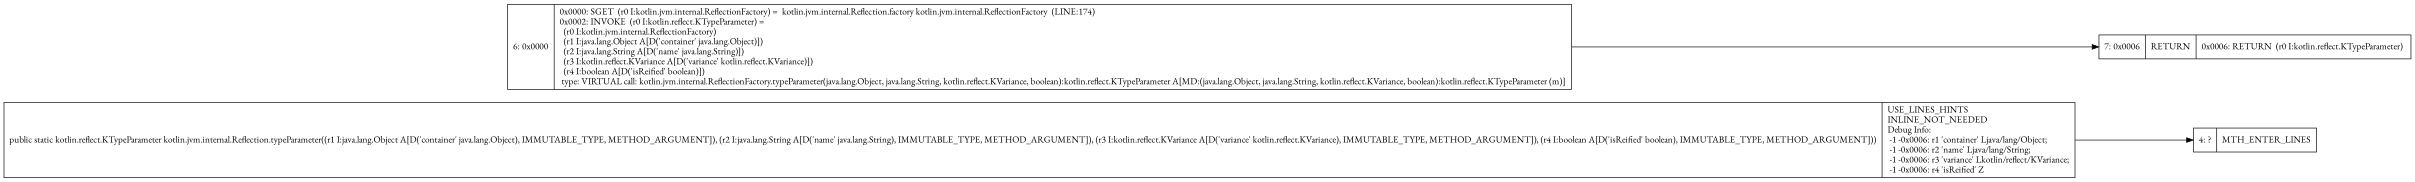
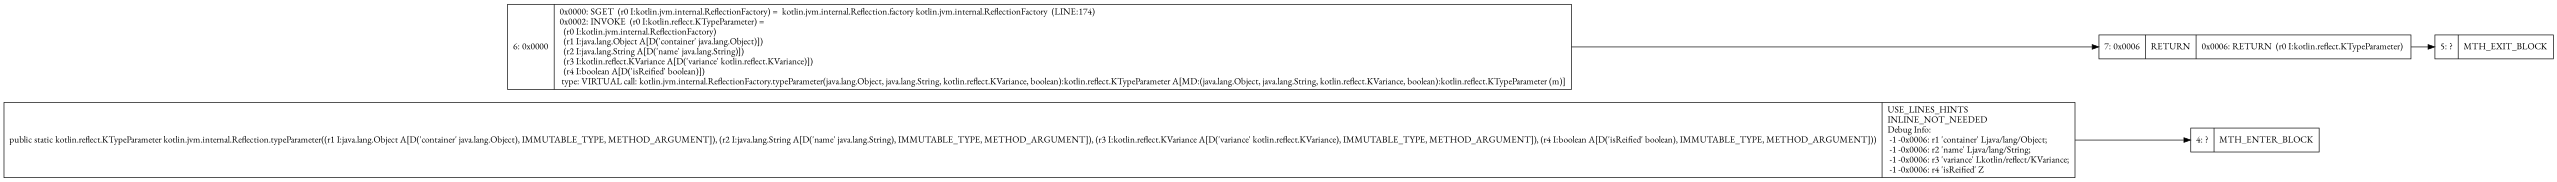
none -> (2494, 47)
(2267, 140) -> (2267, 140)
